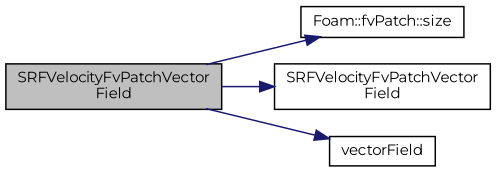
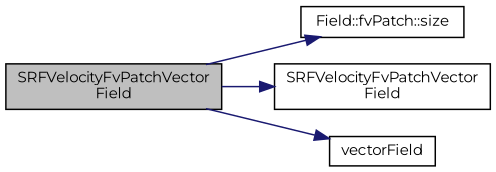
(382, 22) -> (382, 22)
